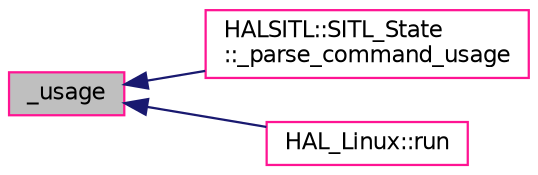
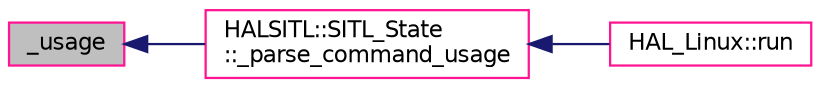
(207, 117) -> (581, 44)
